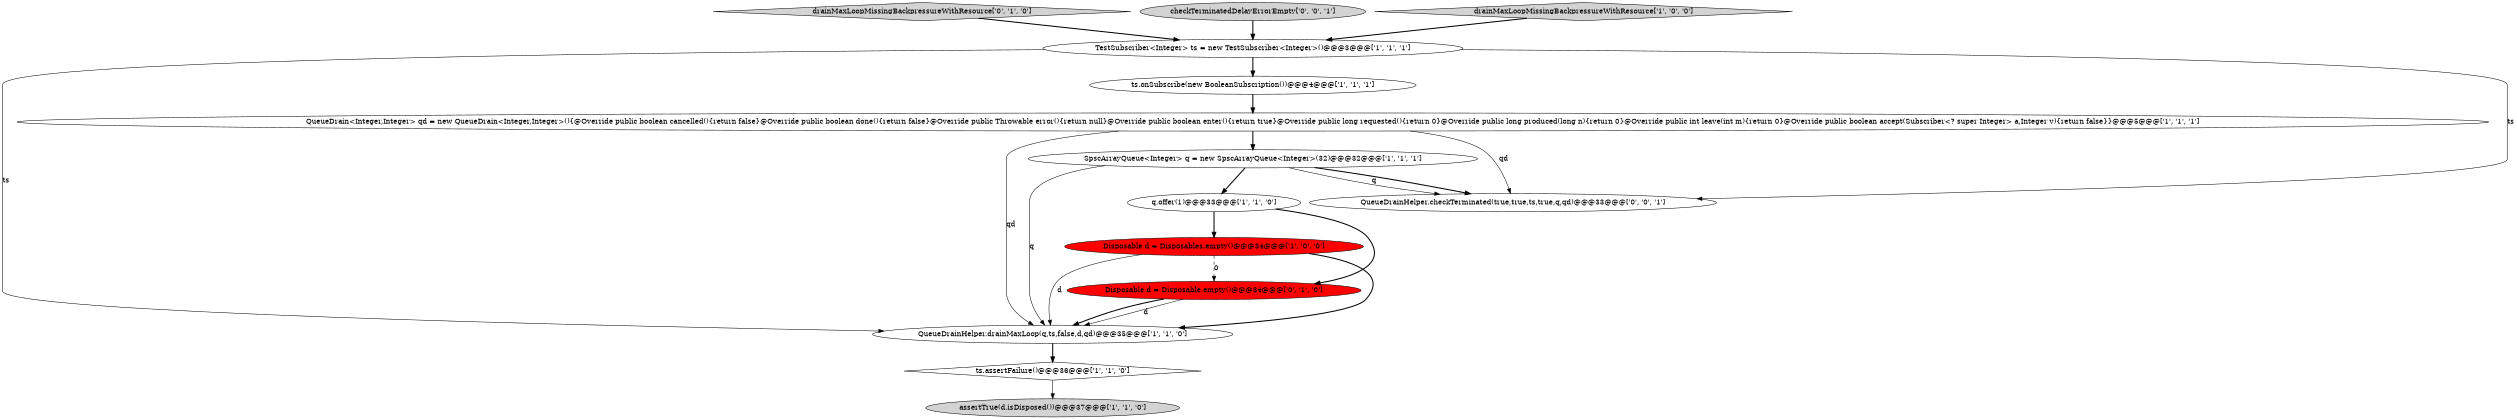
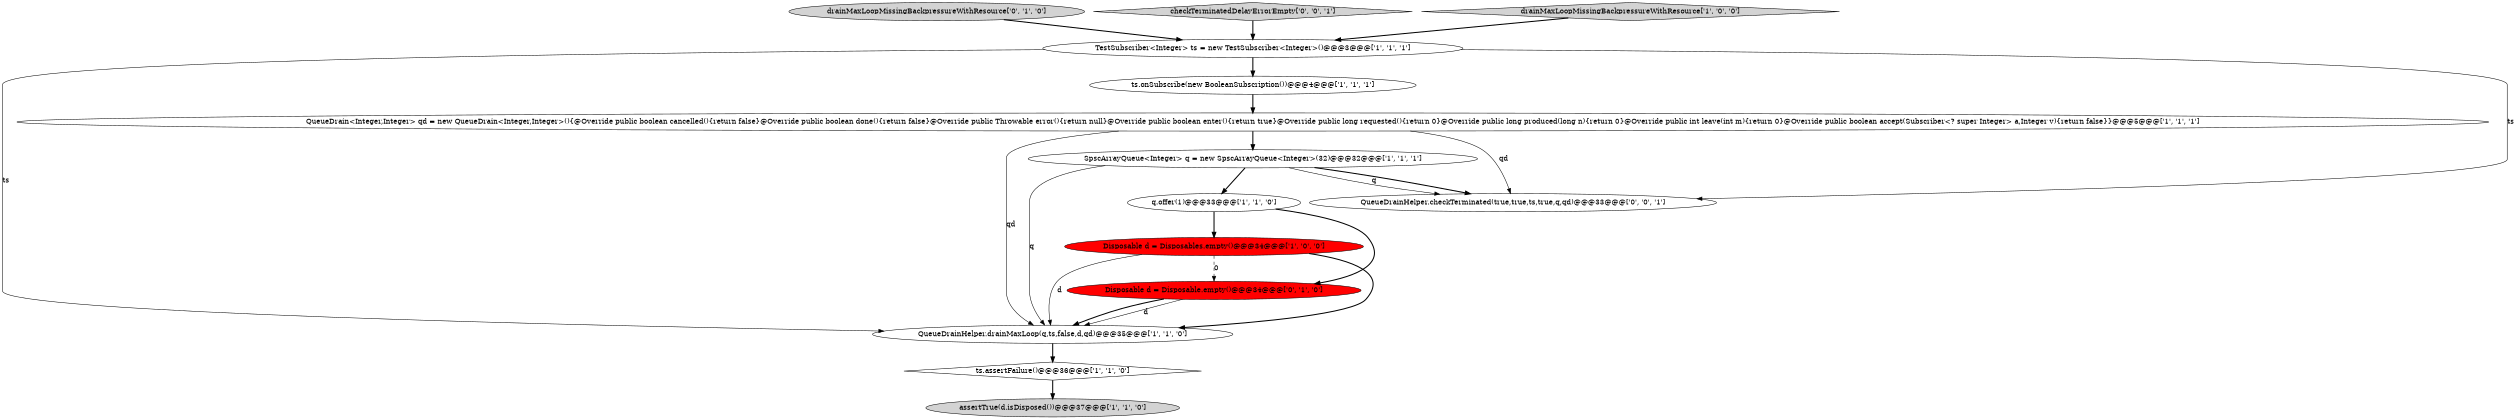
(922, 12) -> (937, 12)
(1253, 12) -> (1253, 12)
(1053, 387) -> (1053, 387)
